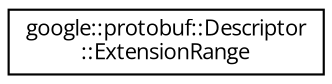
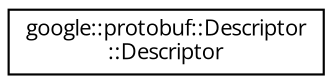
(166, 42) -> (166, 42)
